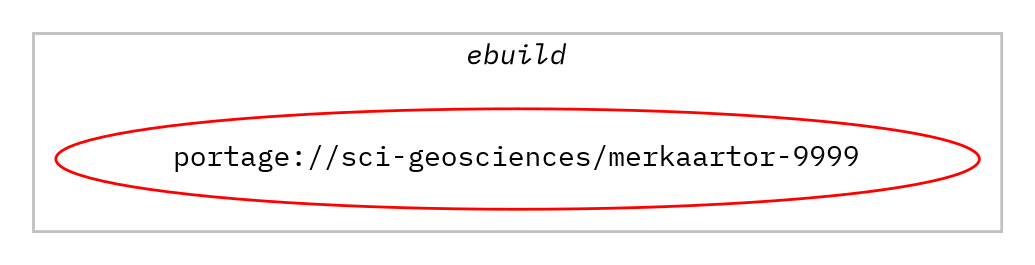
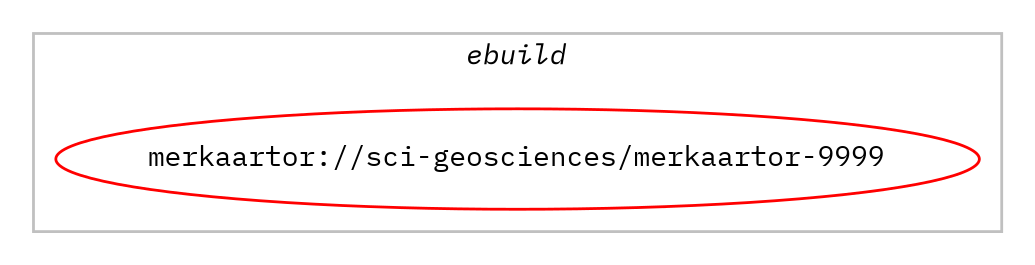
(518, 159) -> (518, 159)
